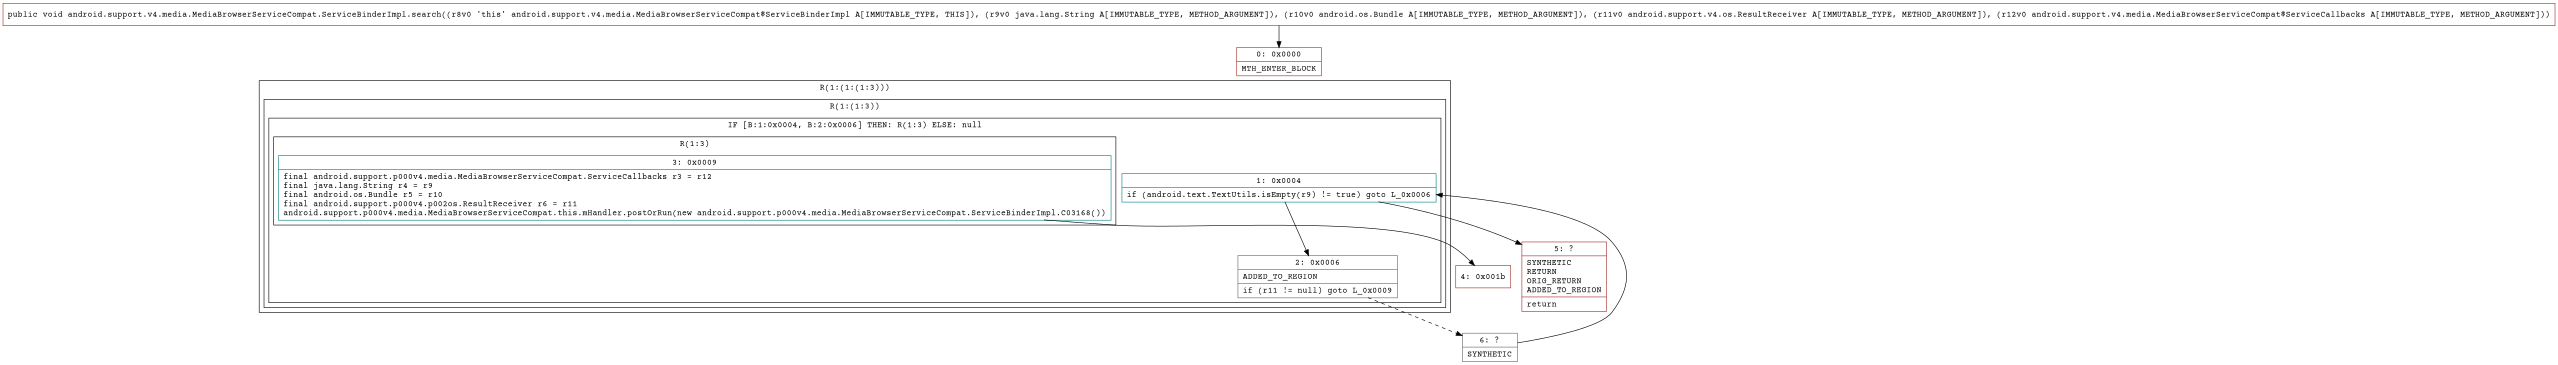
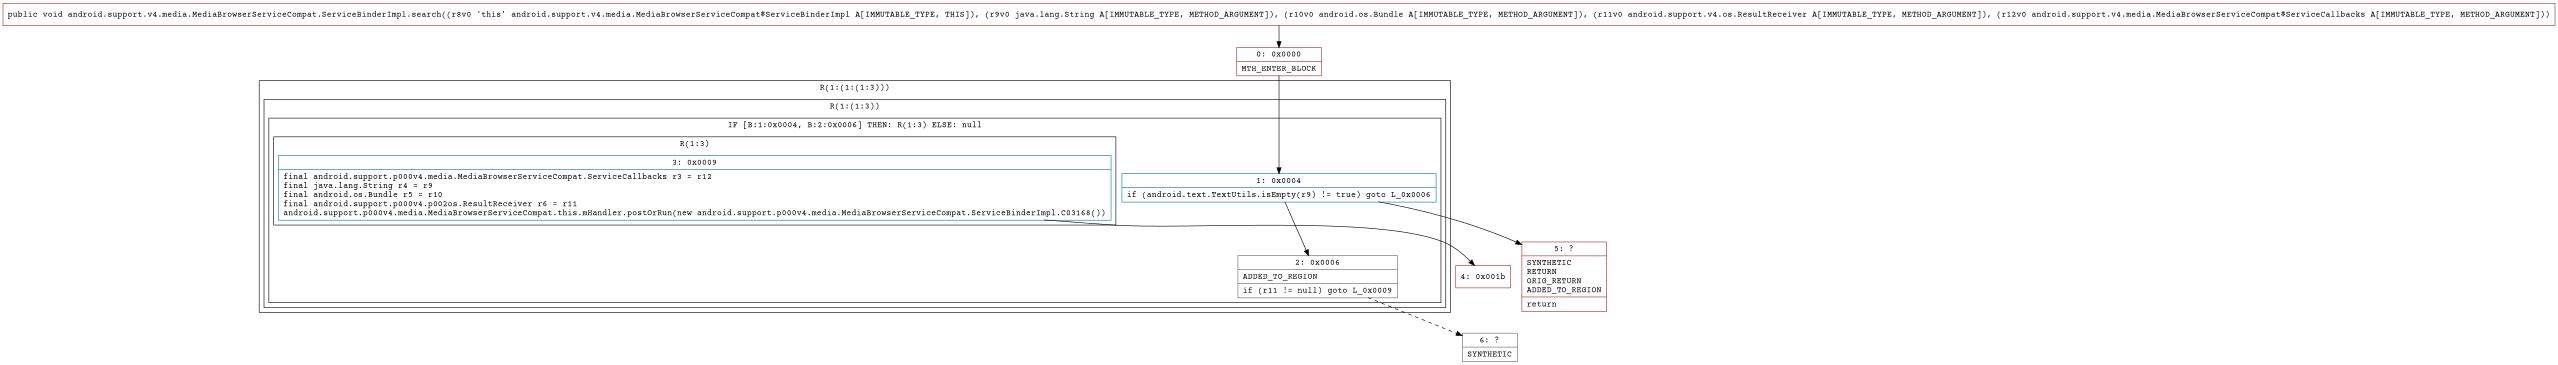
(1612, 242) -> (1279, 124)
